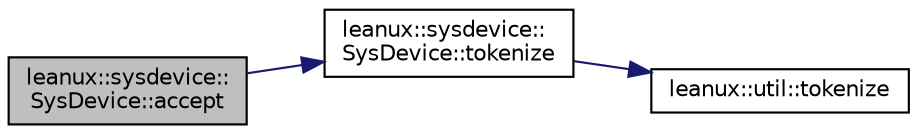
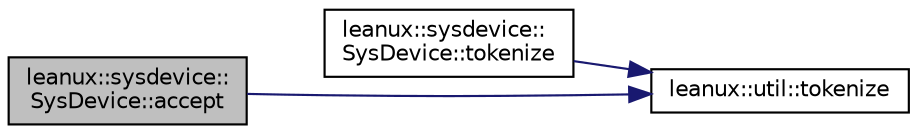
(275, 69) -> (438, 96)
